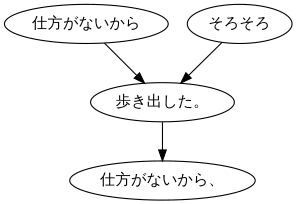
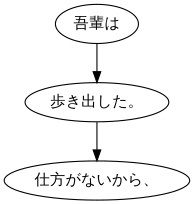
(86, 24) -> (97, 24)
(240, 24) -> none
